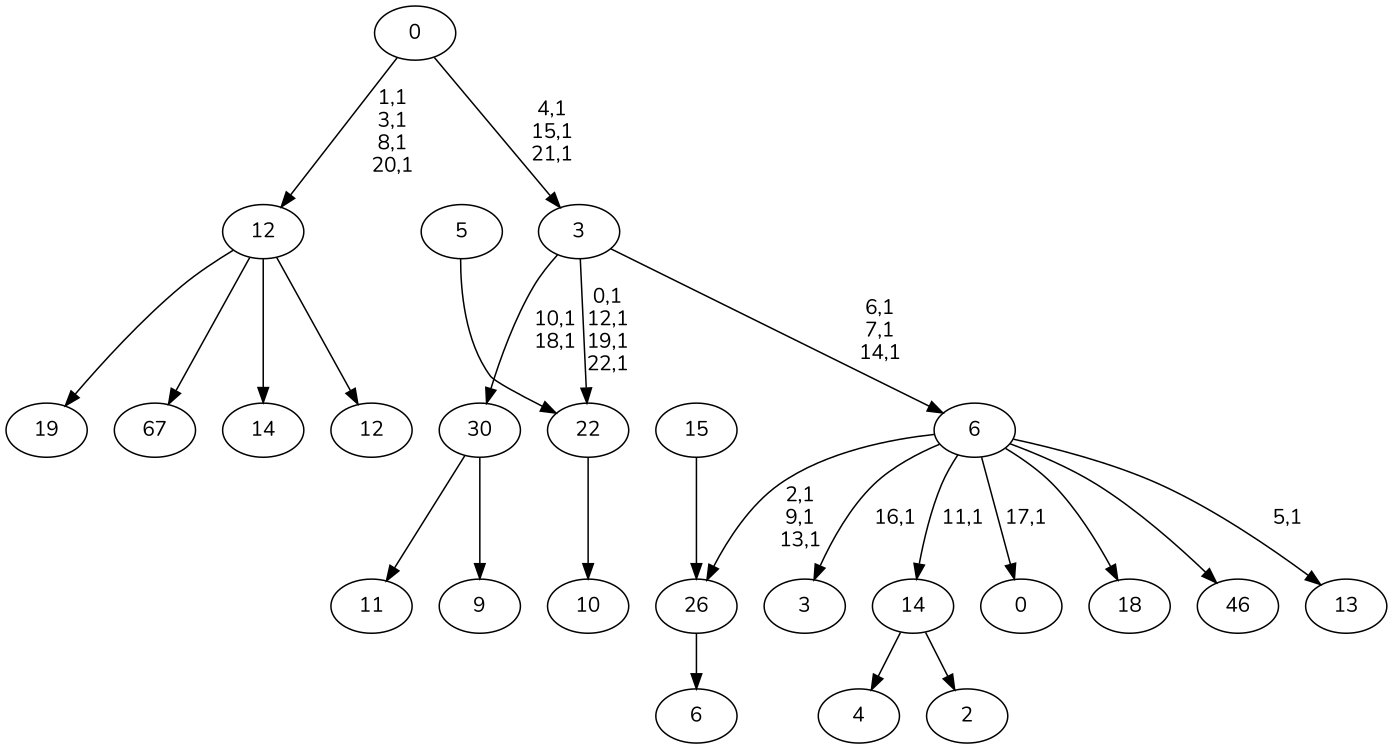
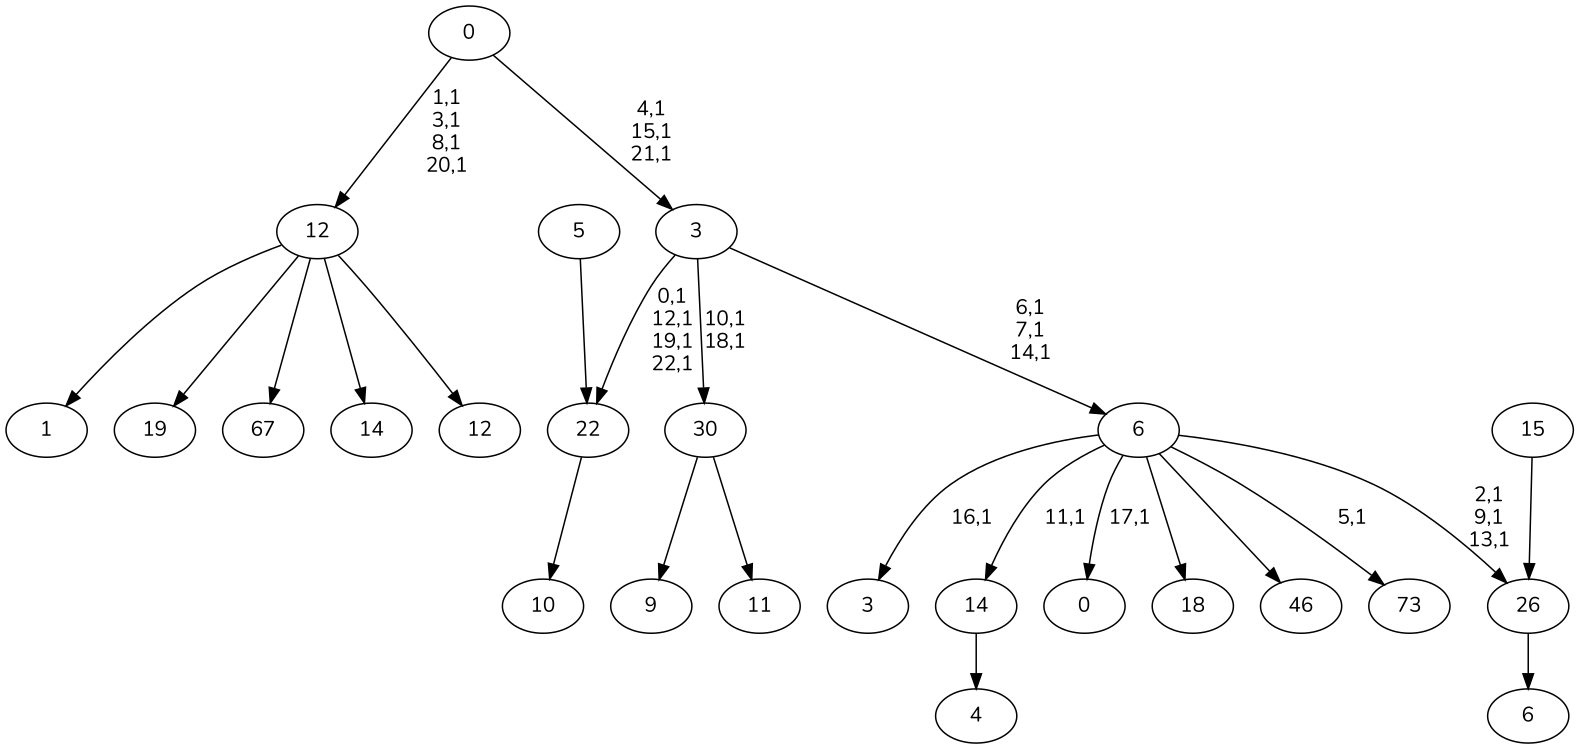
none -> (47, 430)
(1346, 606) -> (1409, 606)
(967, 716) -> none
